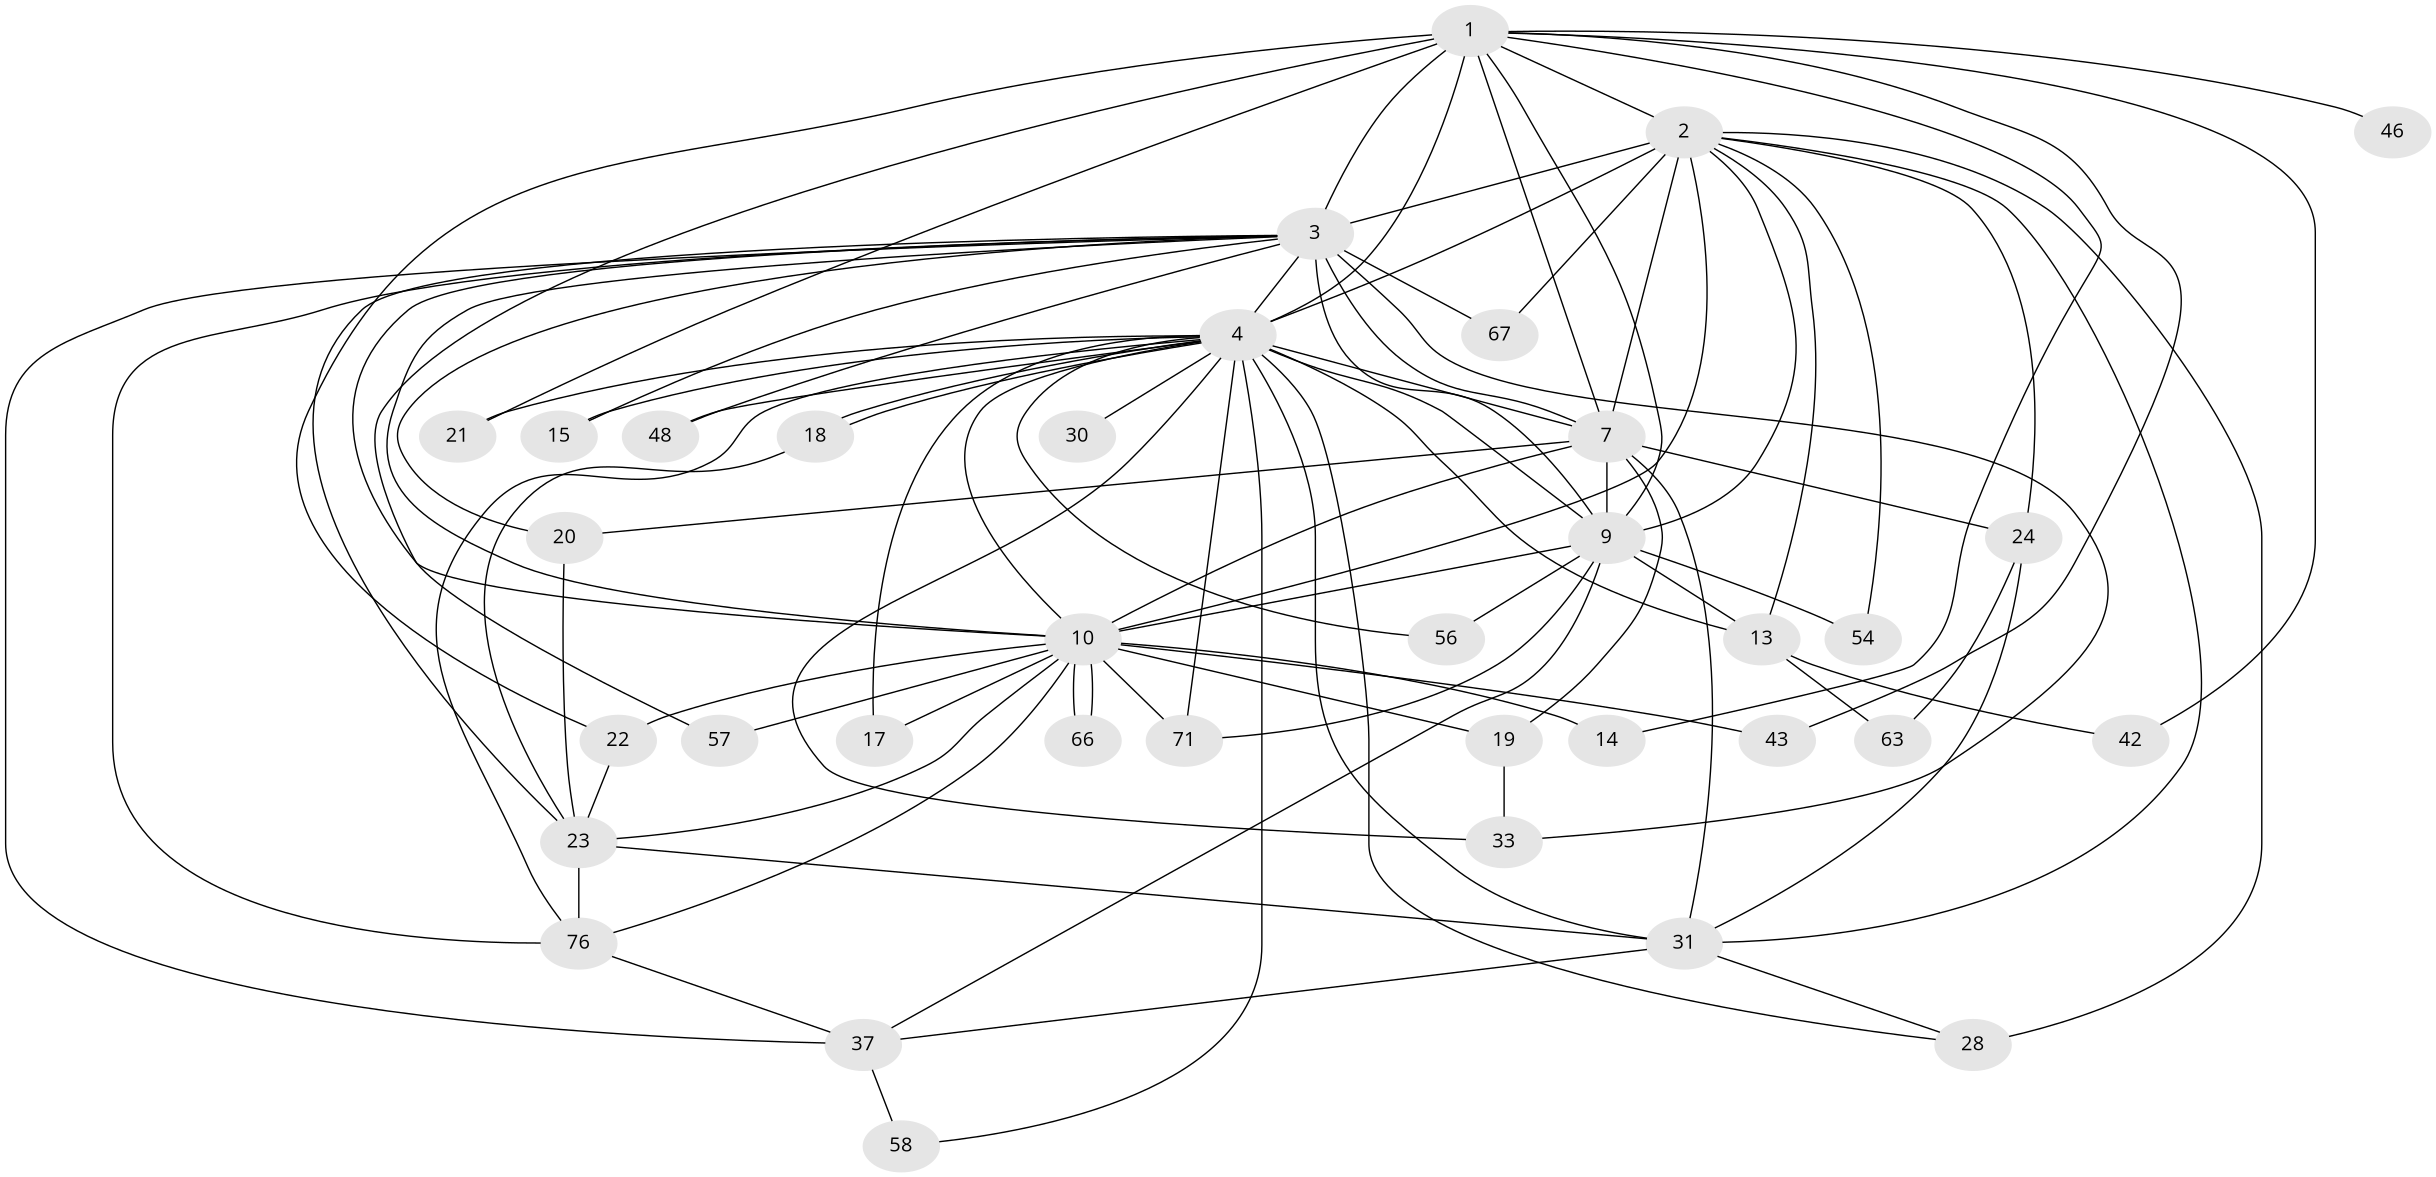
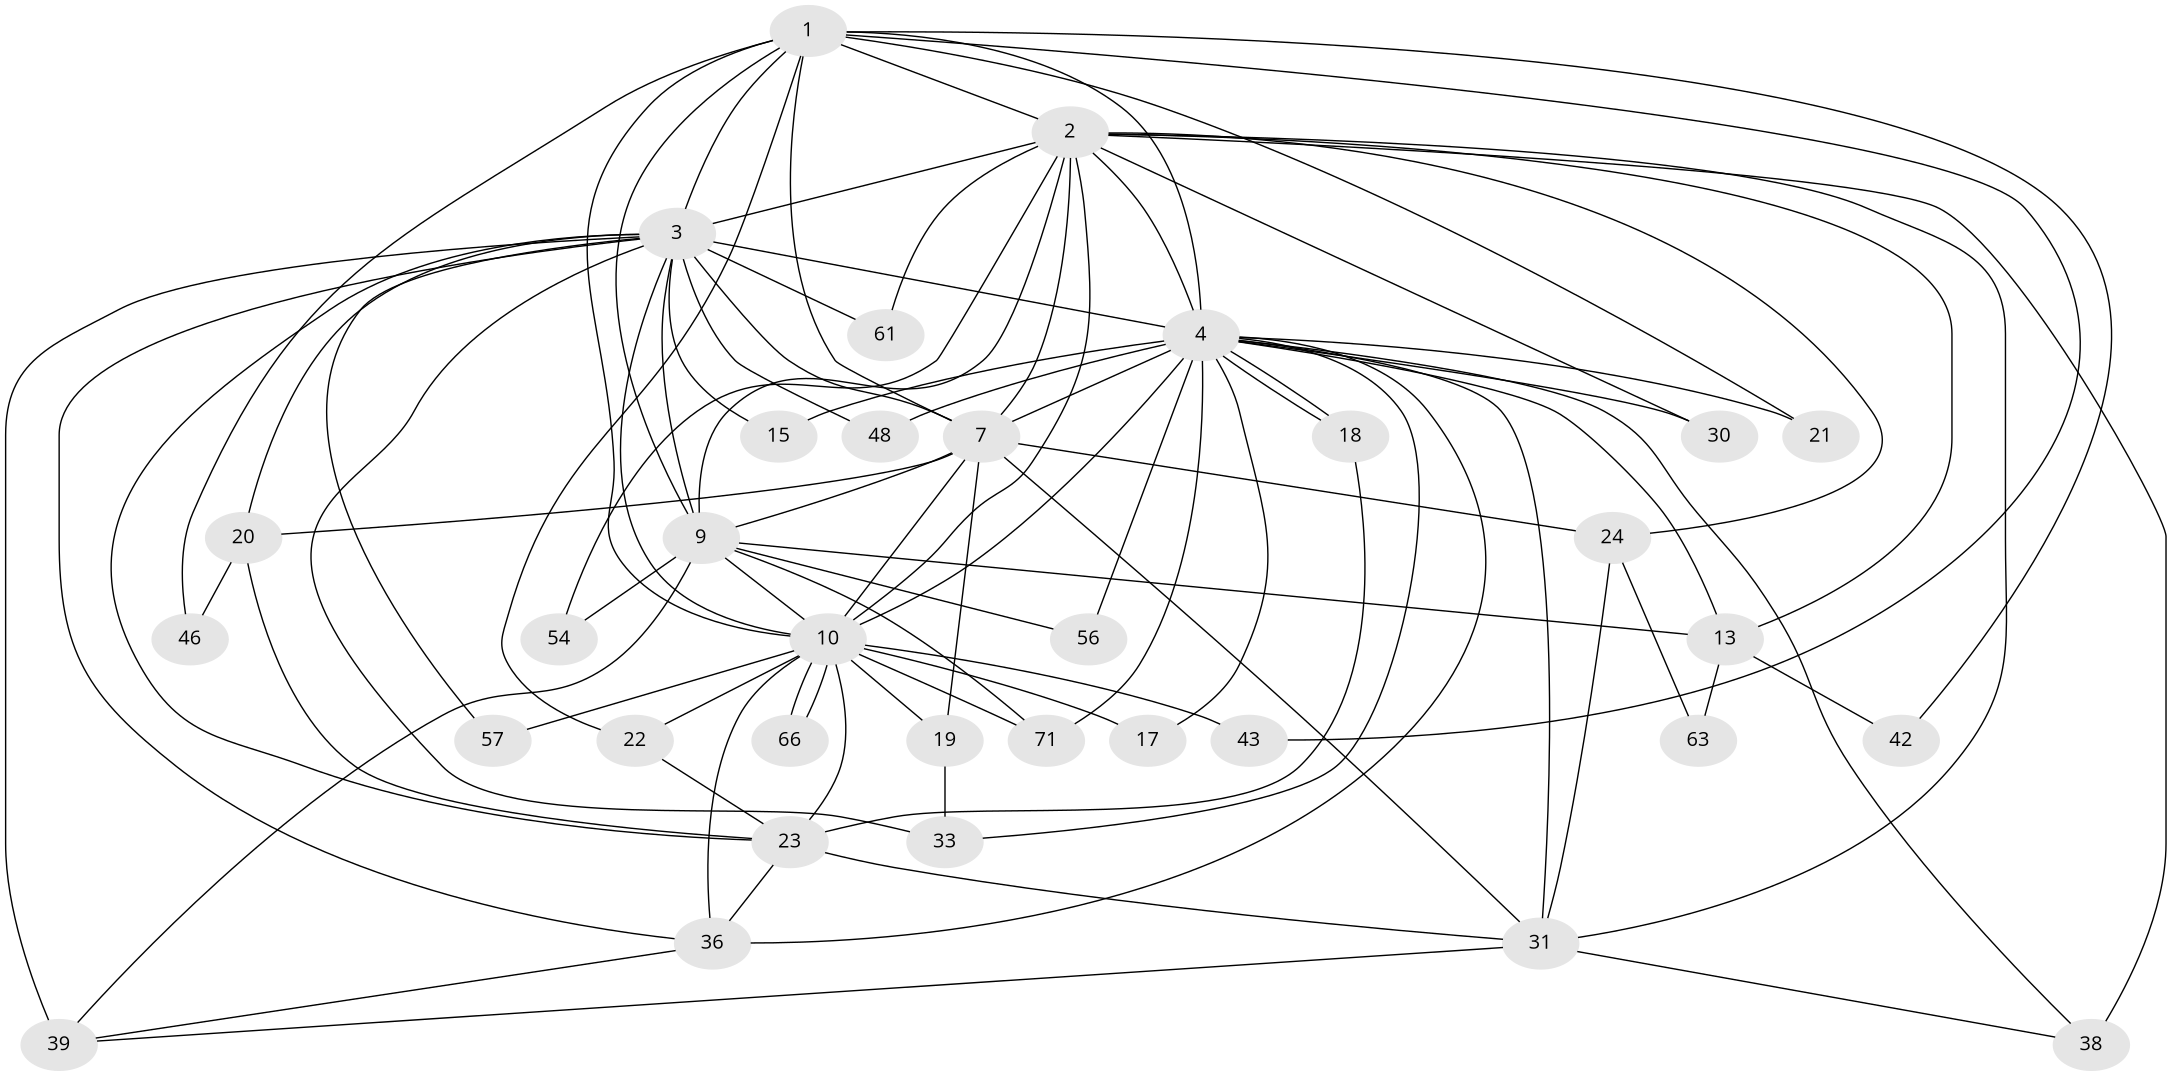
none -> (1395, 284)
(1500, 335) -> (886, 335)
(1439, 409) -> none
none -> (217, 589)
(1607, 741) -> none
(579, 944) -> (713, 944)
(863, 1045) -> (59, 1045)
(1973, 1045) -> (2091, 1045)
(901, 1146) -> none
